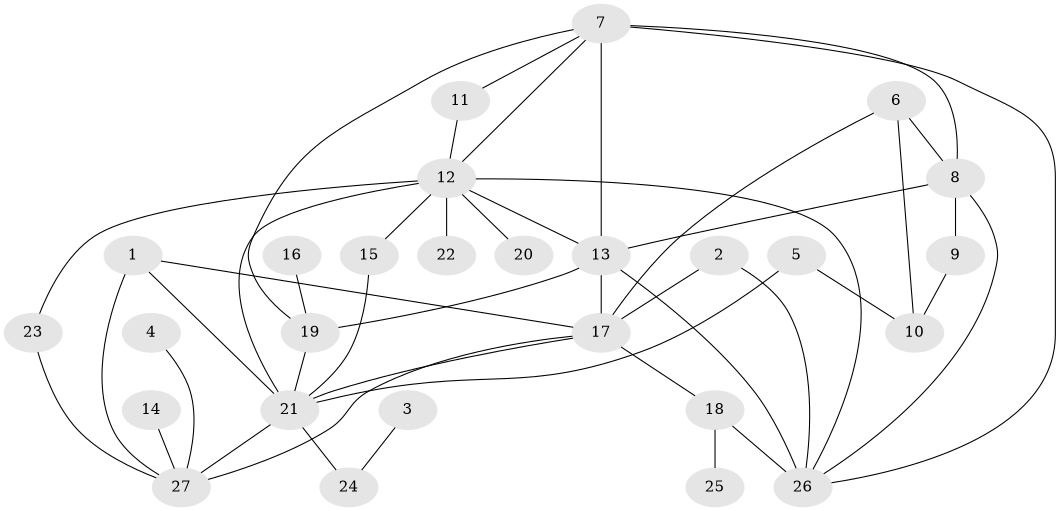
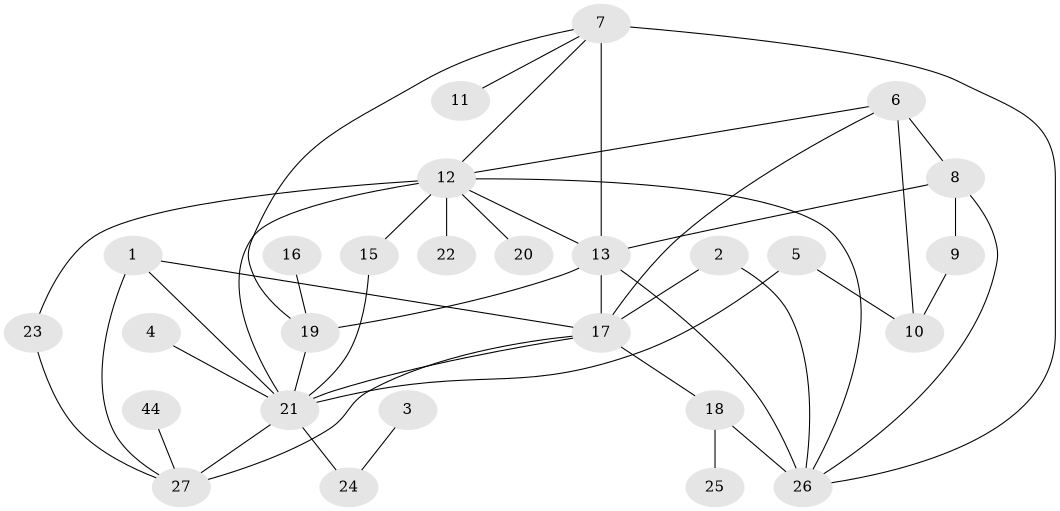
(827, 44) -> none
(454, 139) -> (672, 140)
(193, 406) -> (221, 371)
(151, 410) -> (151, 410)
